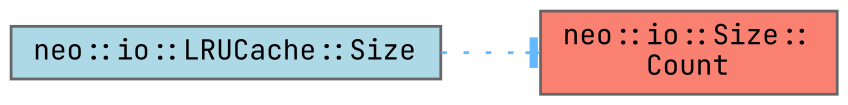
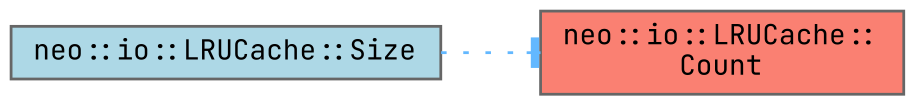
(689, 53) -> (722, 53)
